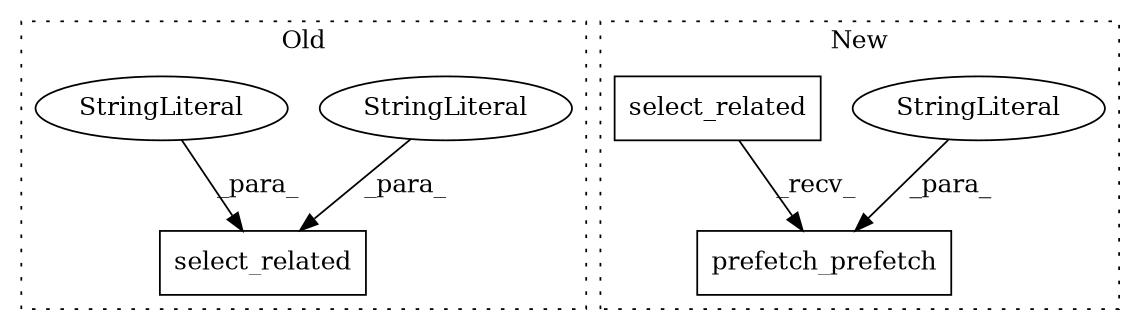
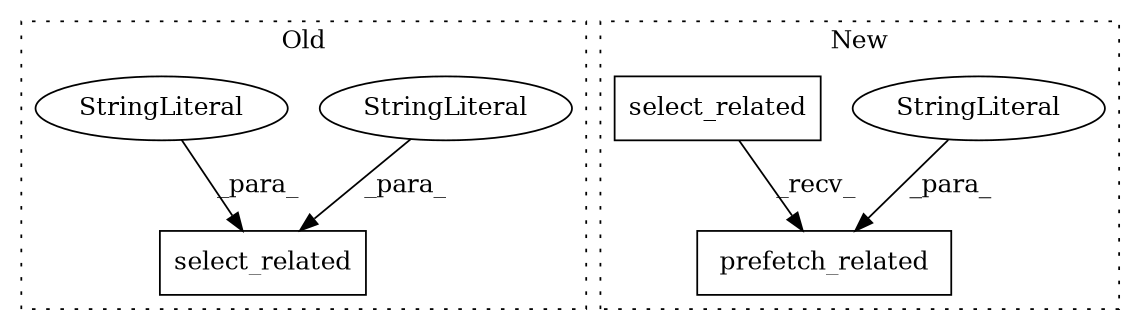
(824, 263) -> (824, 263)
